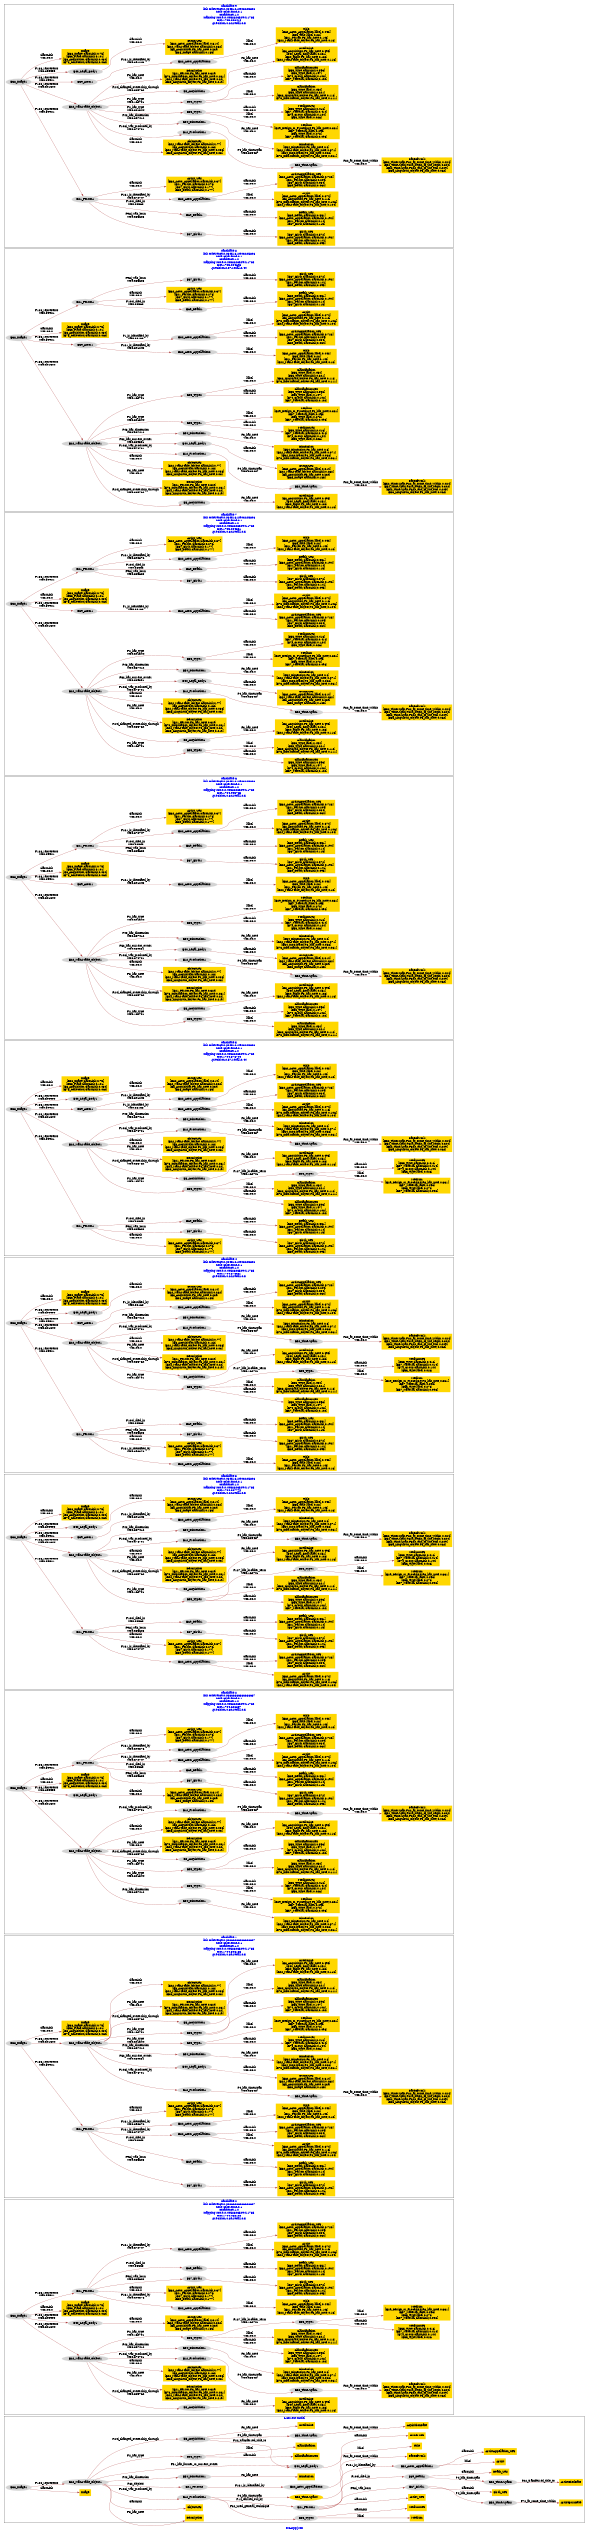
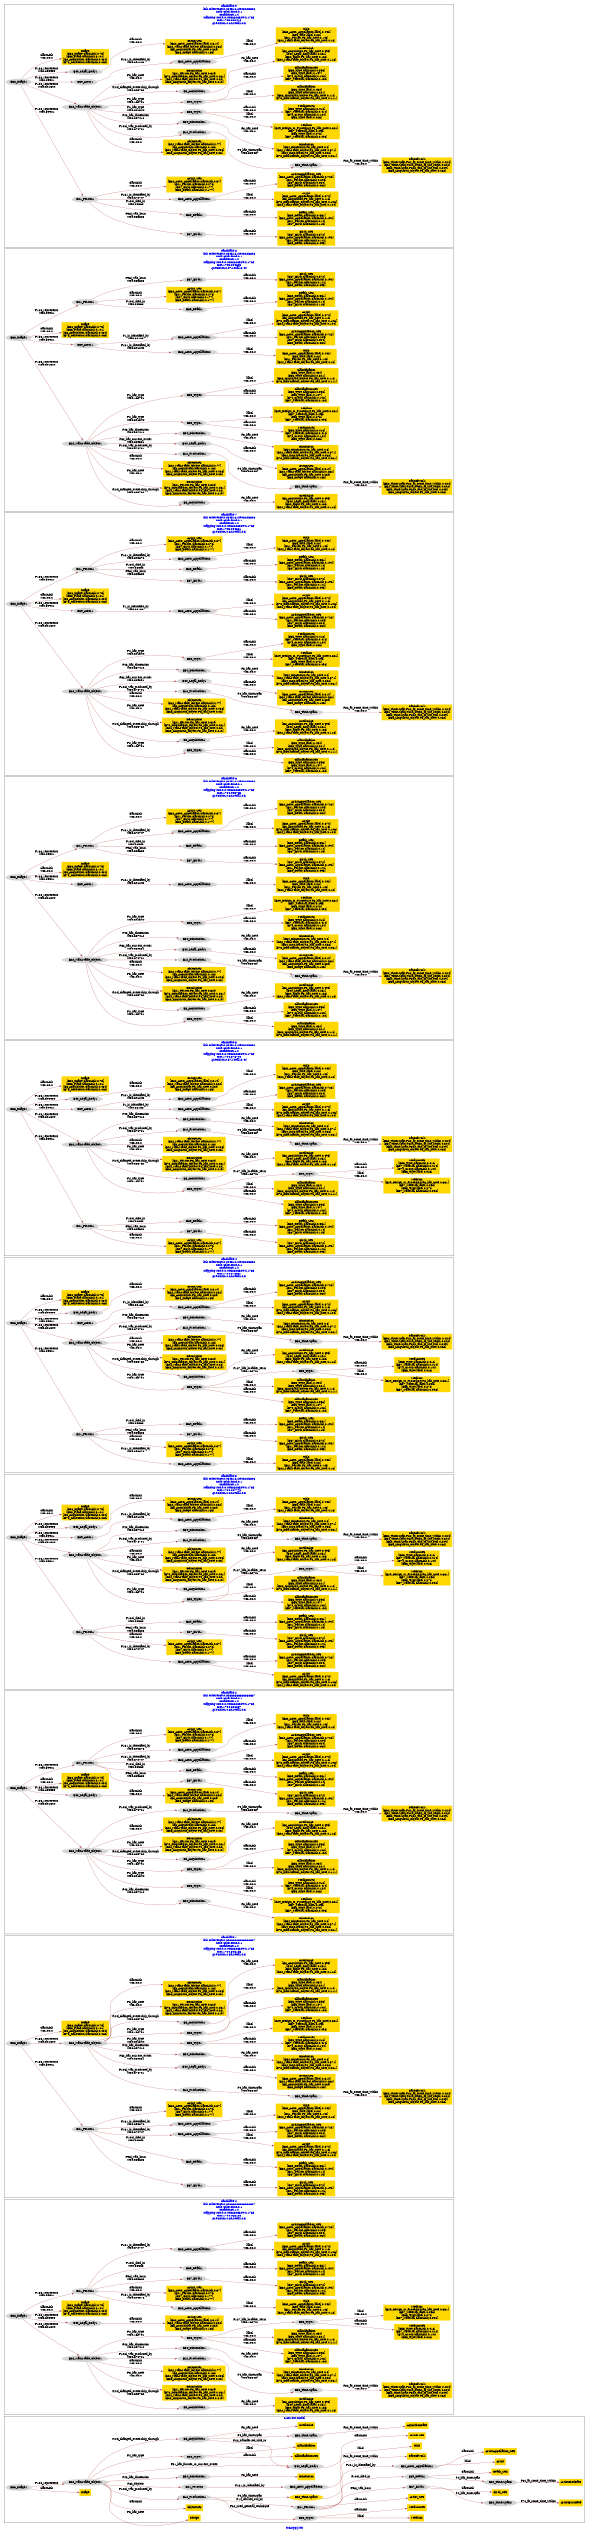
(538, 2481) -> (538, 2481)
(194, 2518) -> (194, 2518)
